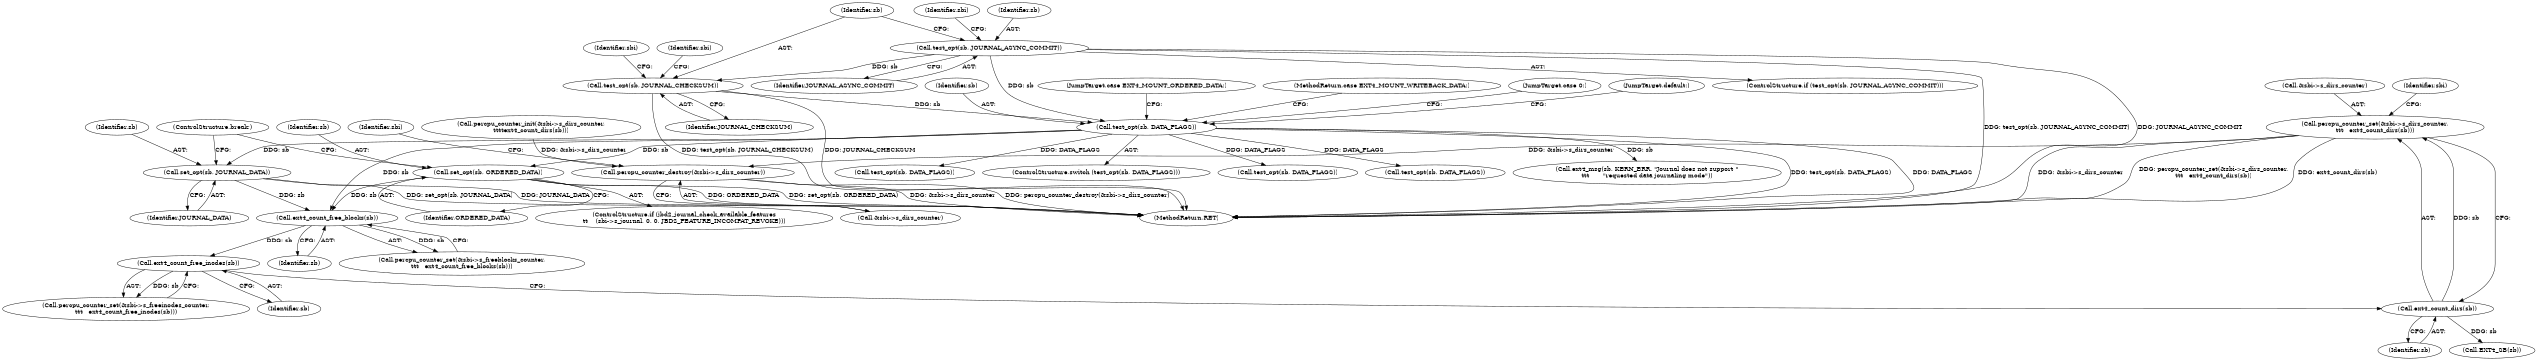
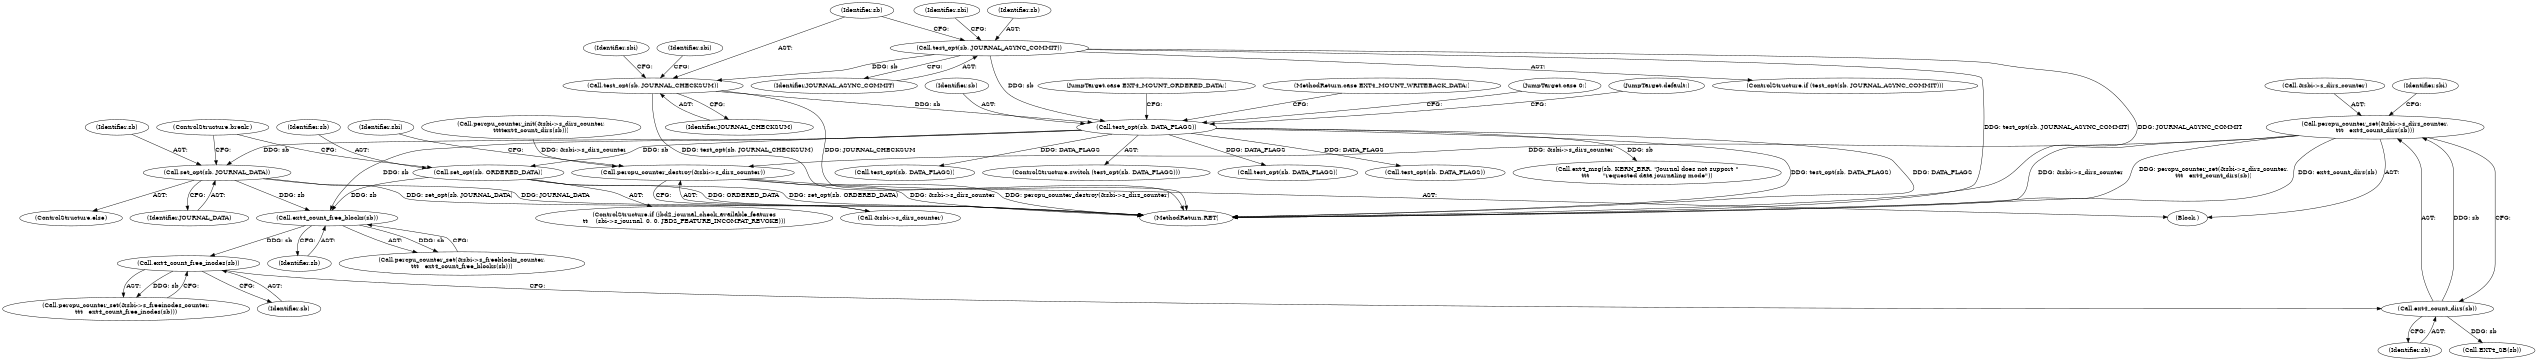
none -> (71, 218)
(467, 218) -> none
none -> (2187, 218)
